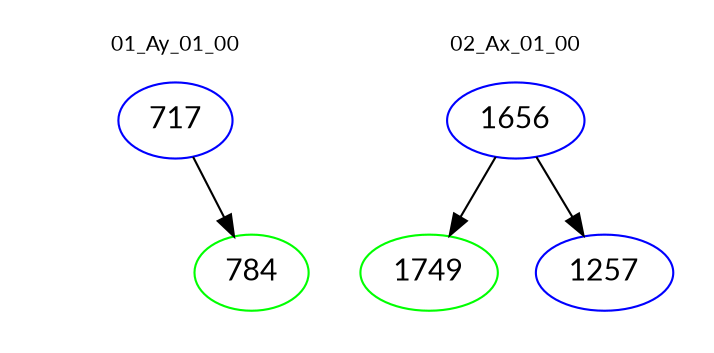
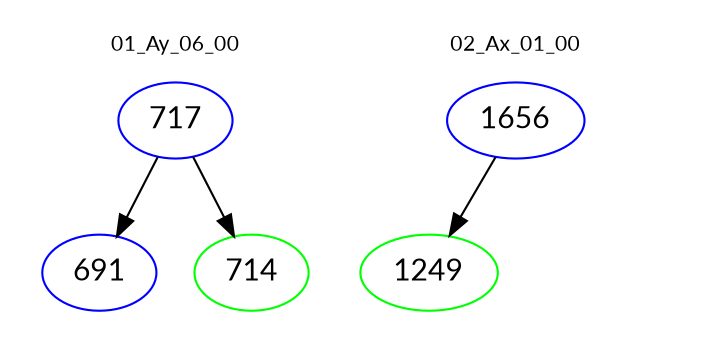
(175, 45) -> (175, 45)
none -> (99, 273)
(252, 273) -> (252, 273)
(429, 273) -> (429, 273)
(605, 273) -> none
